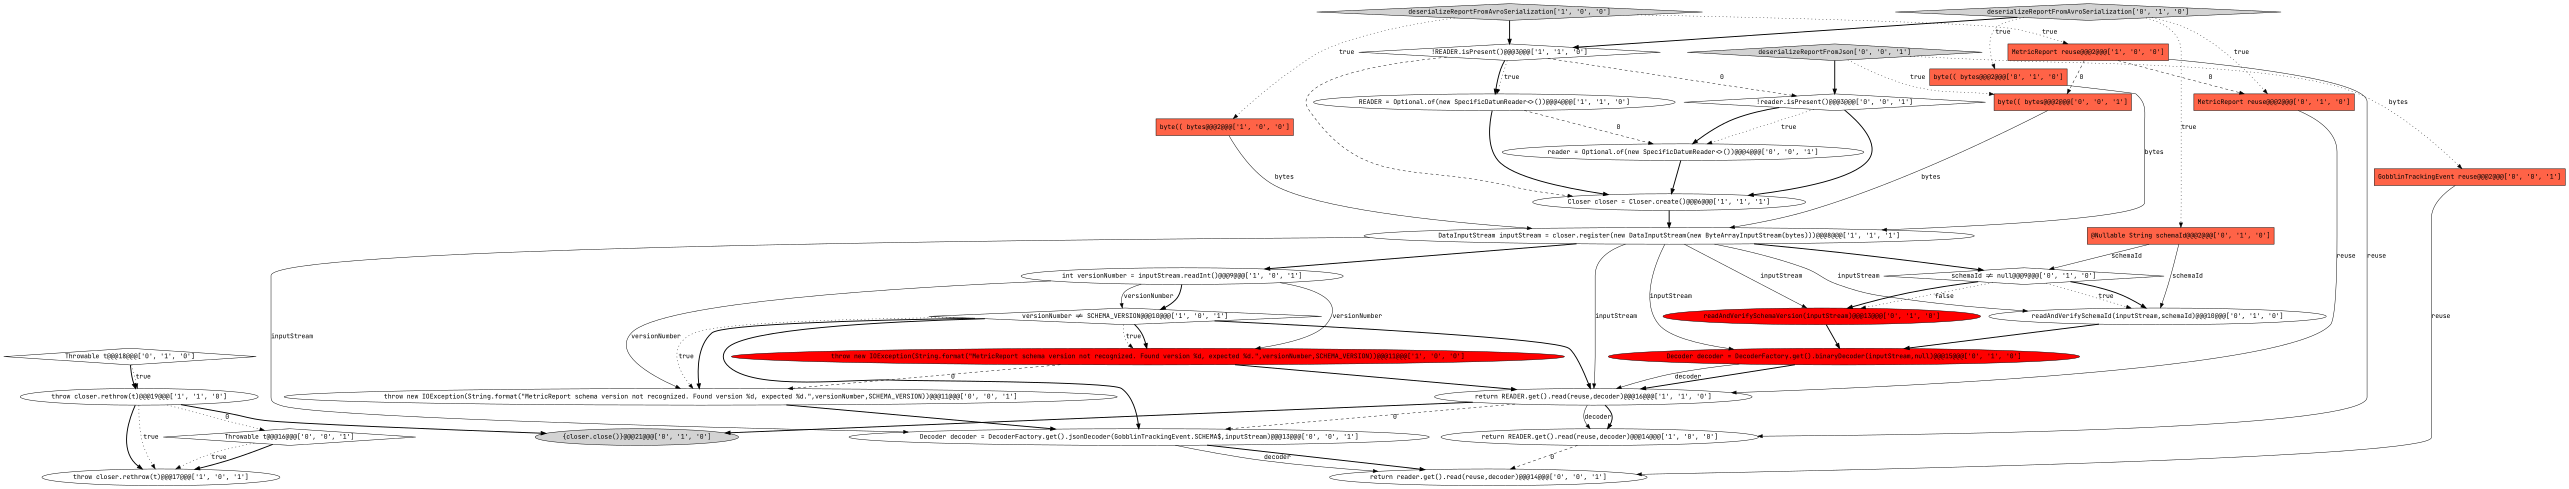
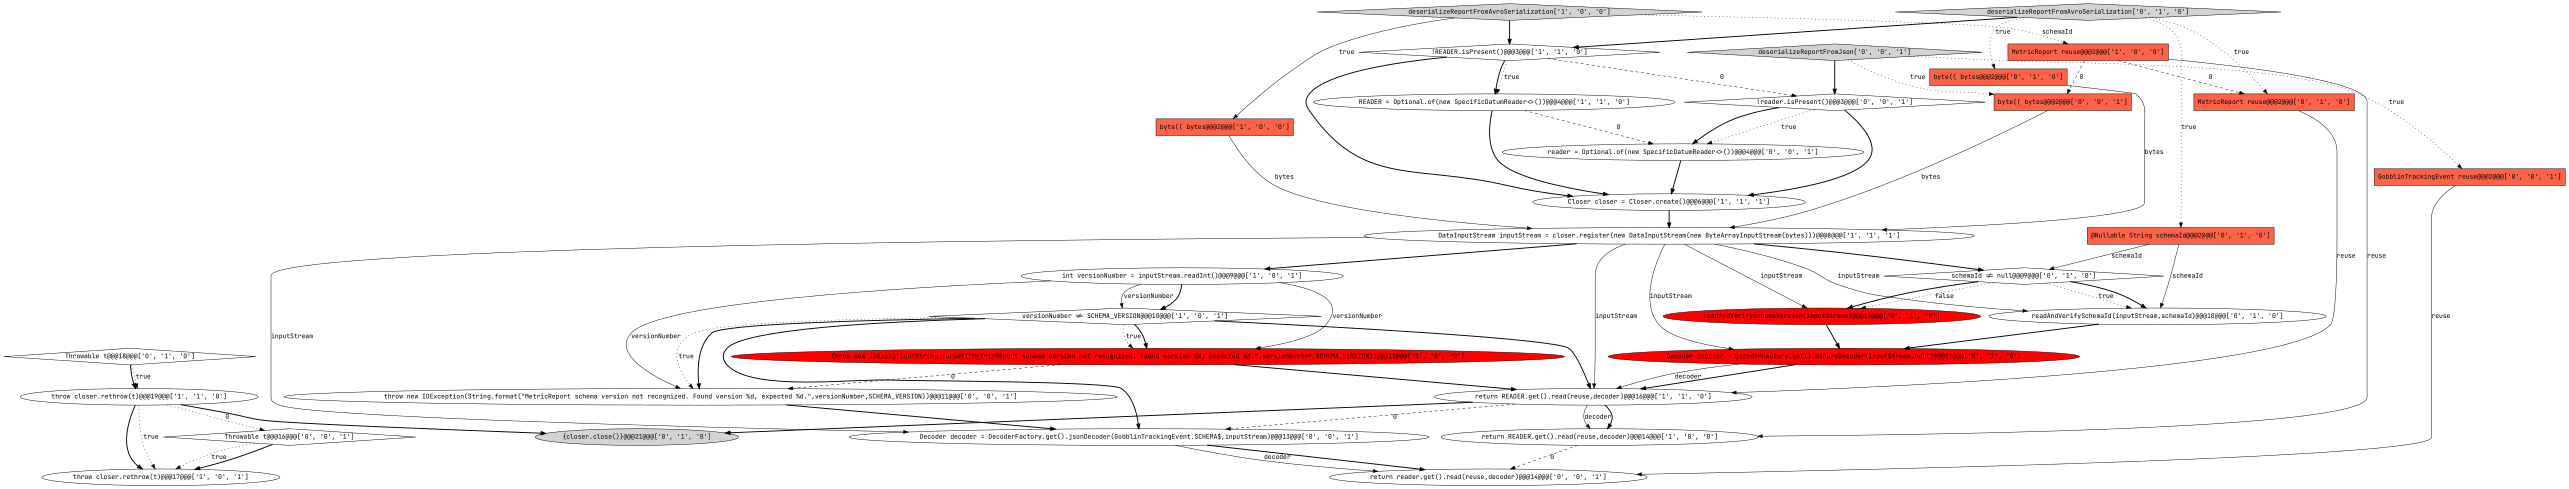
(2050, 32) -> (2057, 32)
(1336, 45) -> (1336, 45)
(2399, 102) -> (2397, 102)
(1351, 152) -> (1351, 152)
